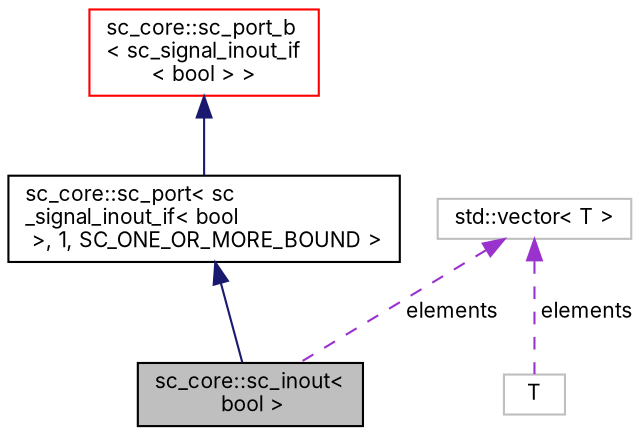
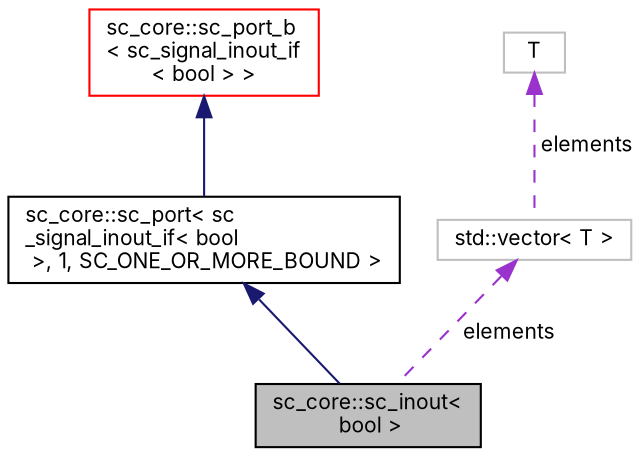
(534, 318) -> (534, 157)
